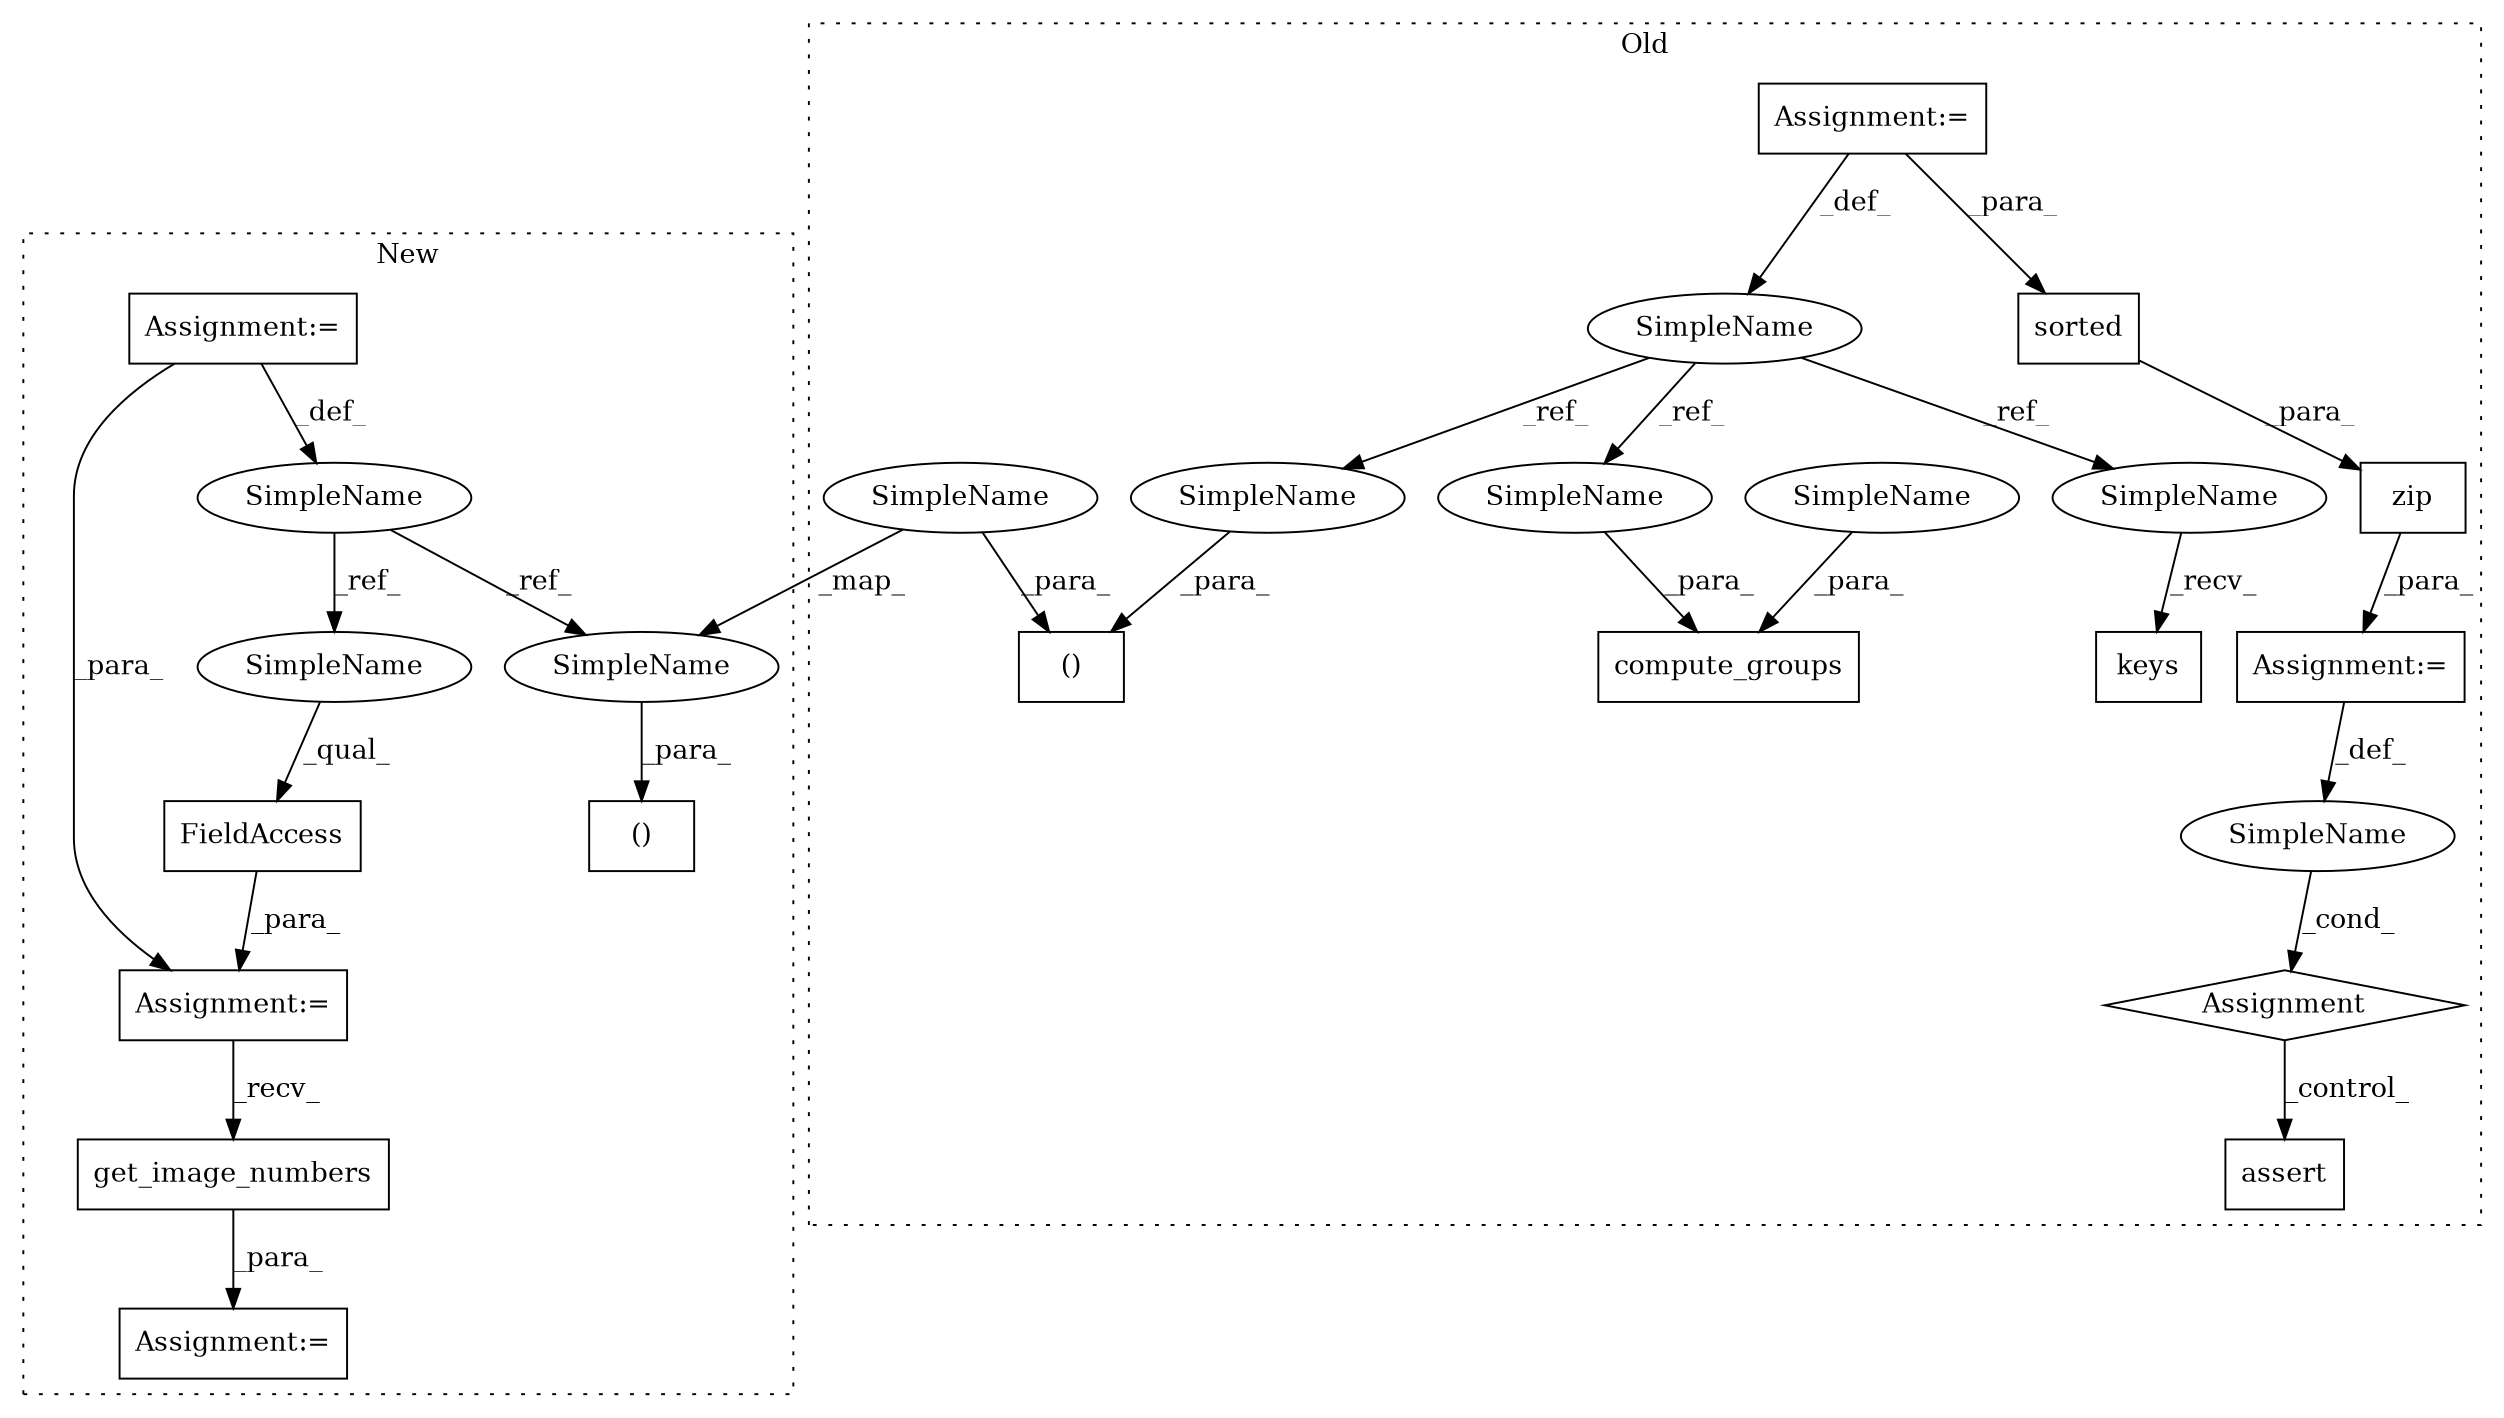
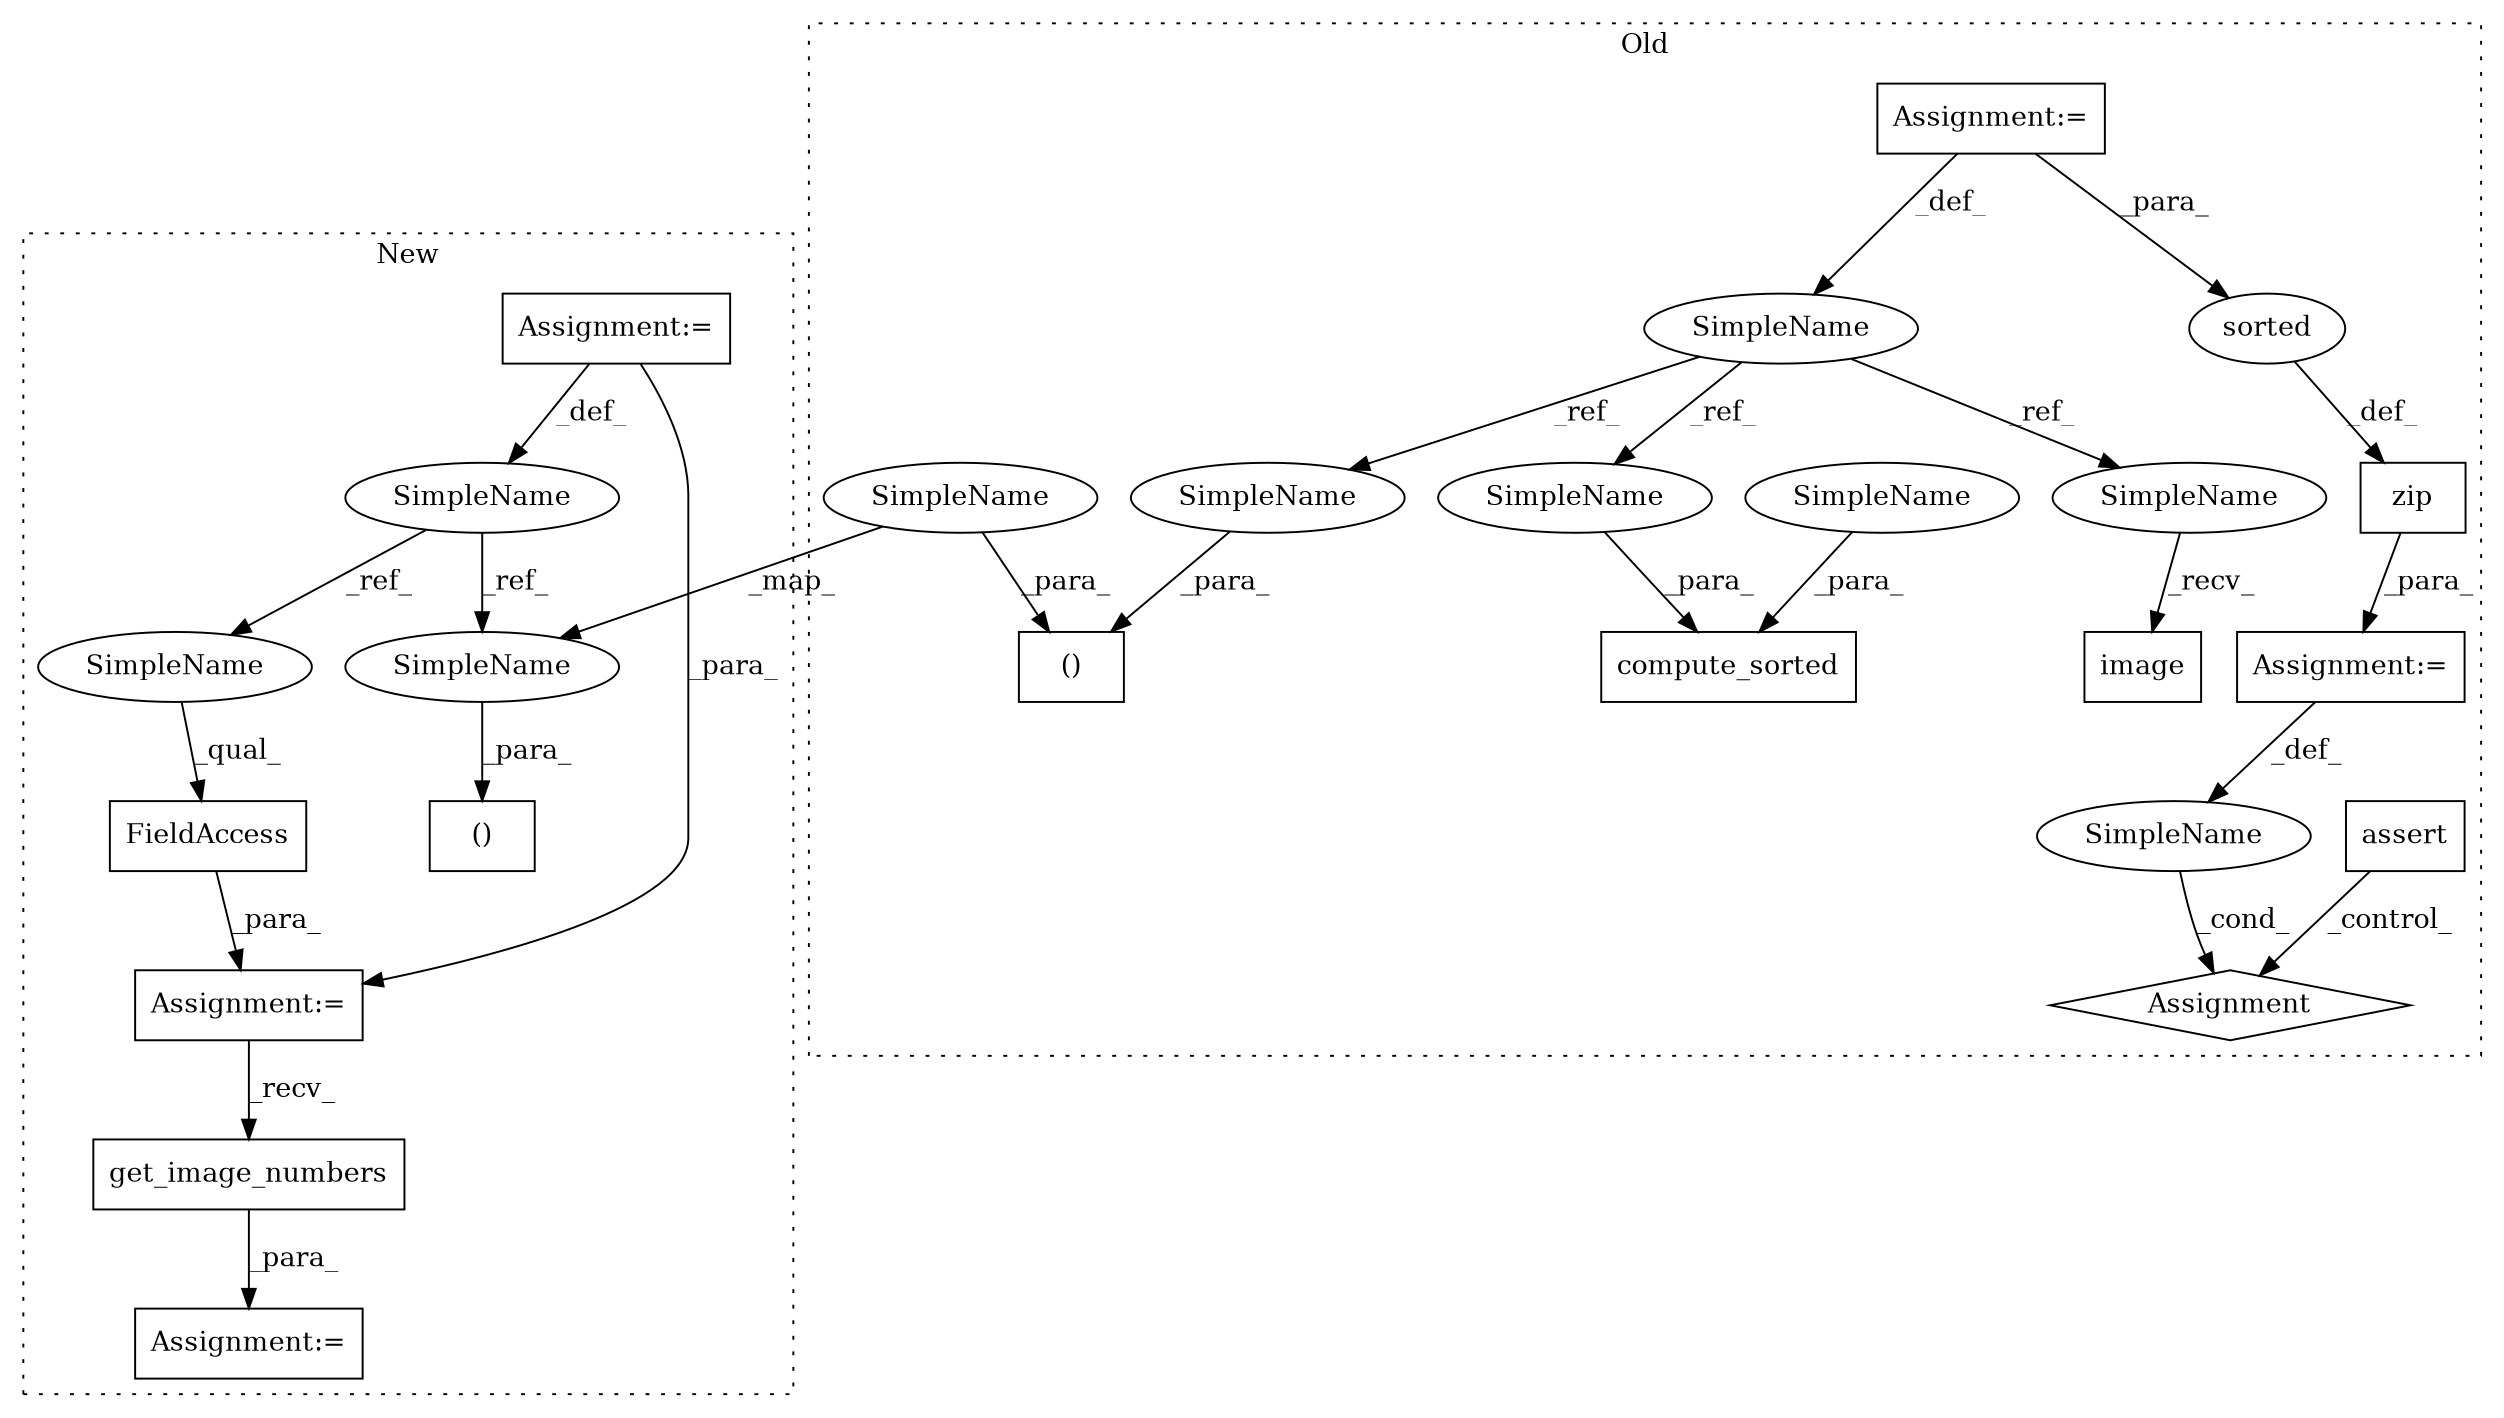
(2079, 329) -> (2267, 329)
(2310, 413) -> (2383, 413)
(1729, 667) -> (1729, 667)
(2149, 667) -> (2143, 667)
(2285, 1080) -> (2322, 917)
